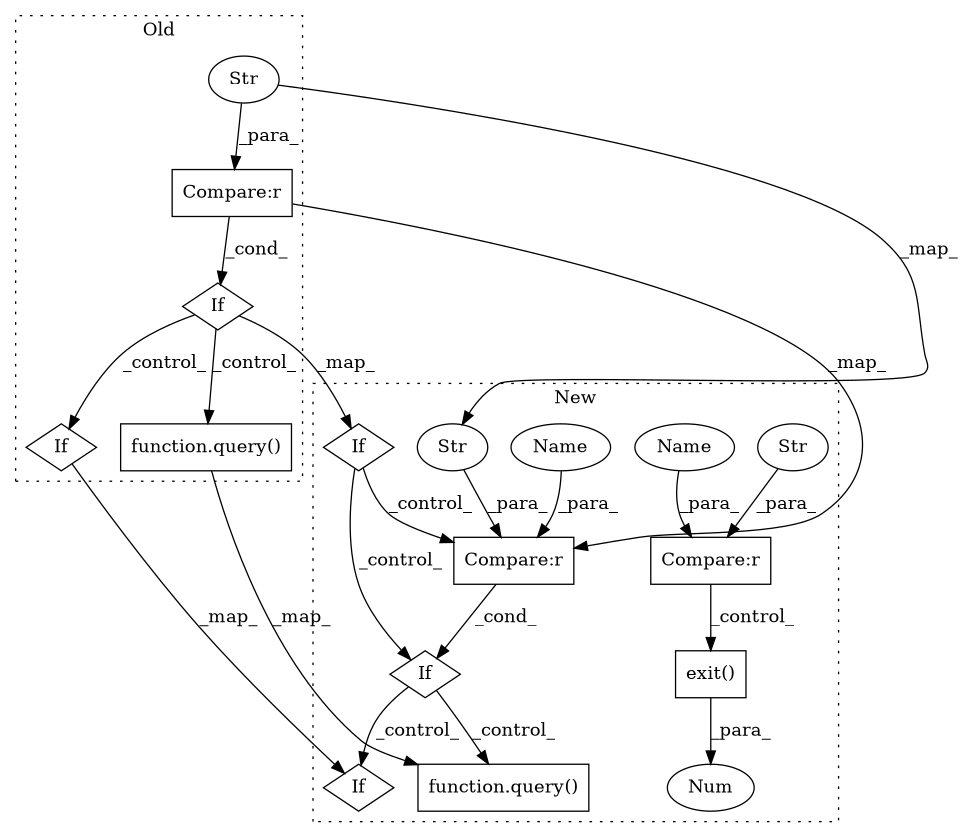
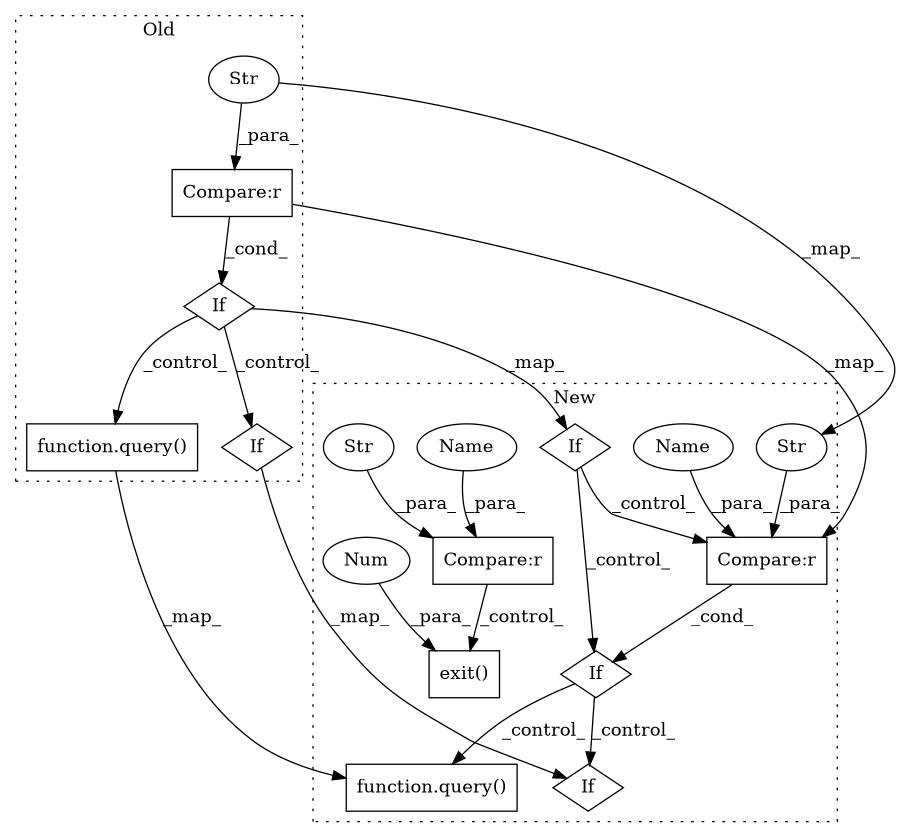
(711, 724) -> (400, 614)
